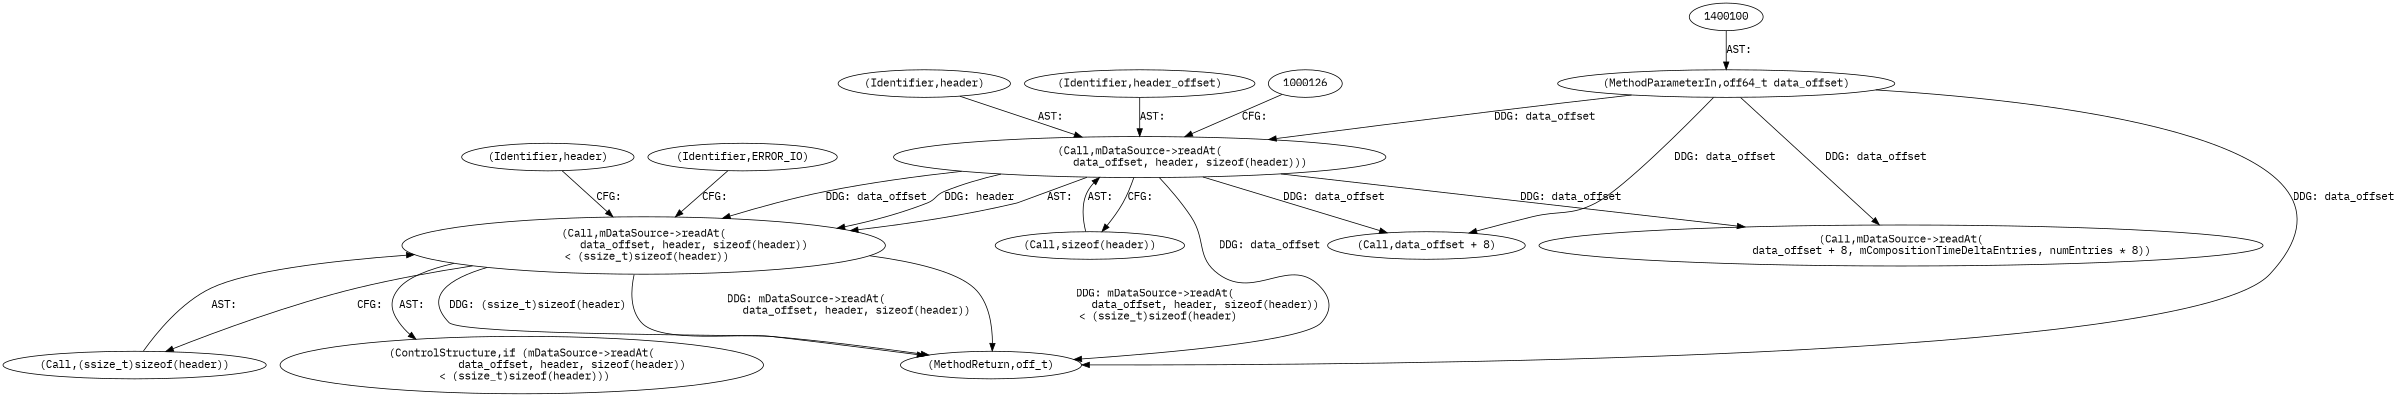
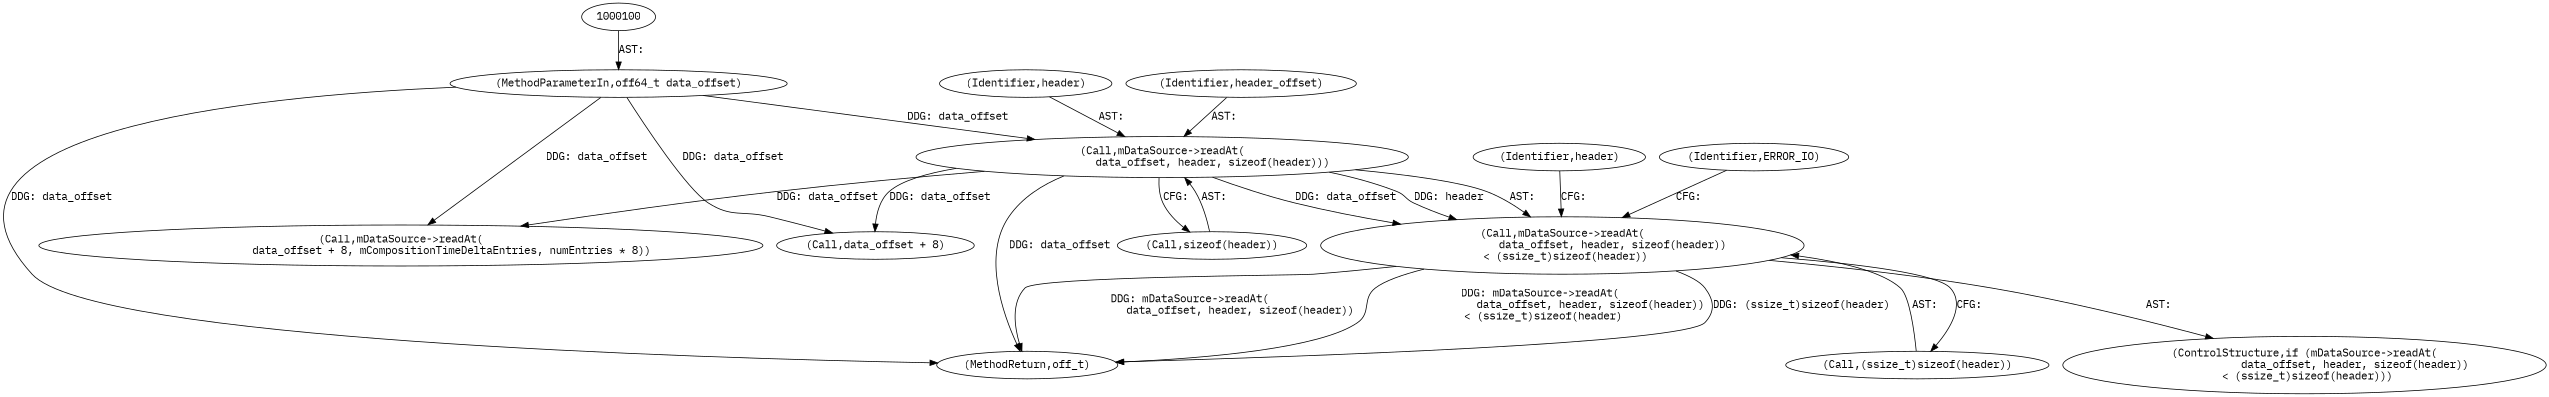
(1726, 17) -> (619, 17)
(1305, 84) -> none
